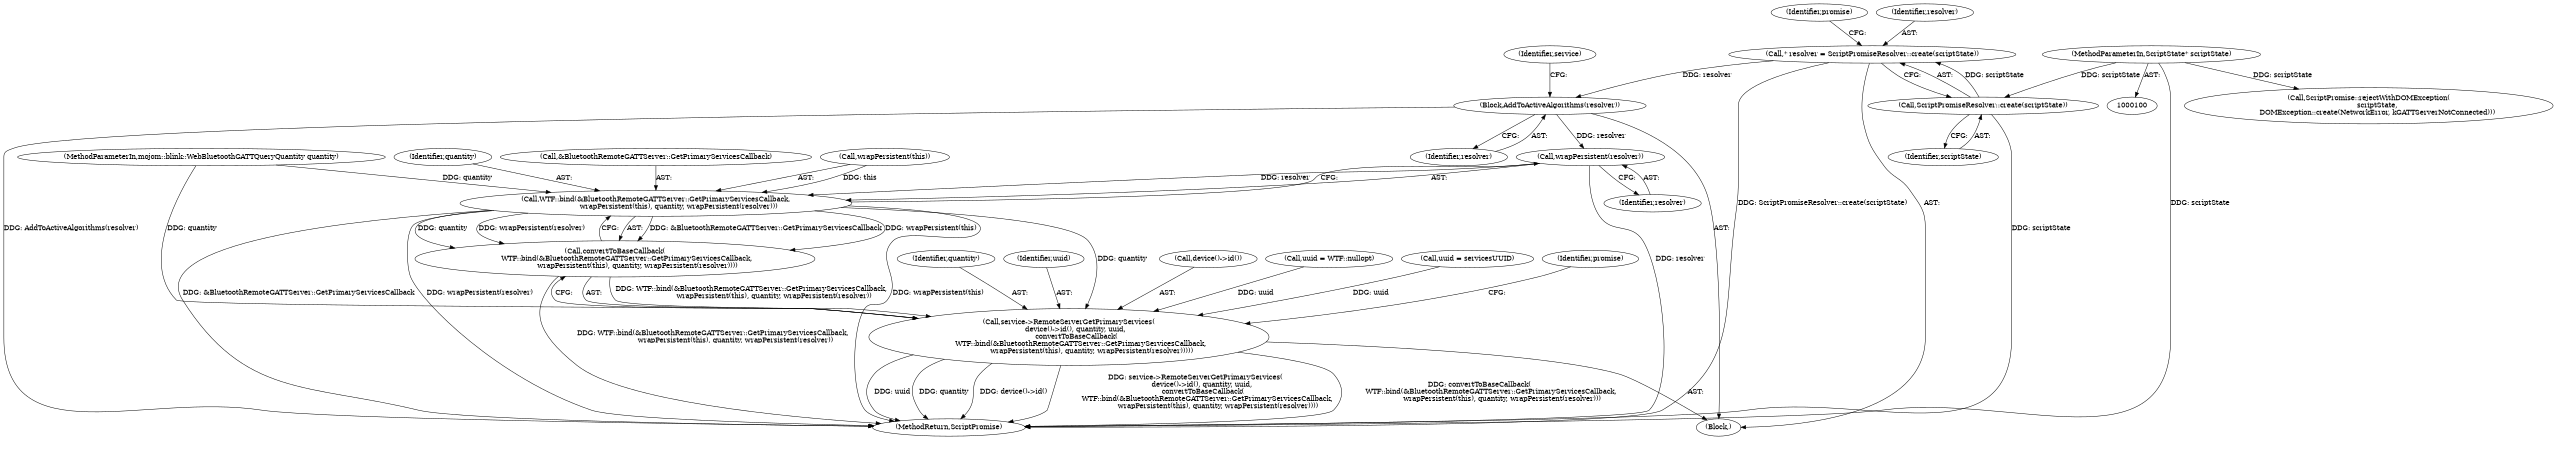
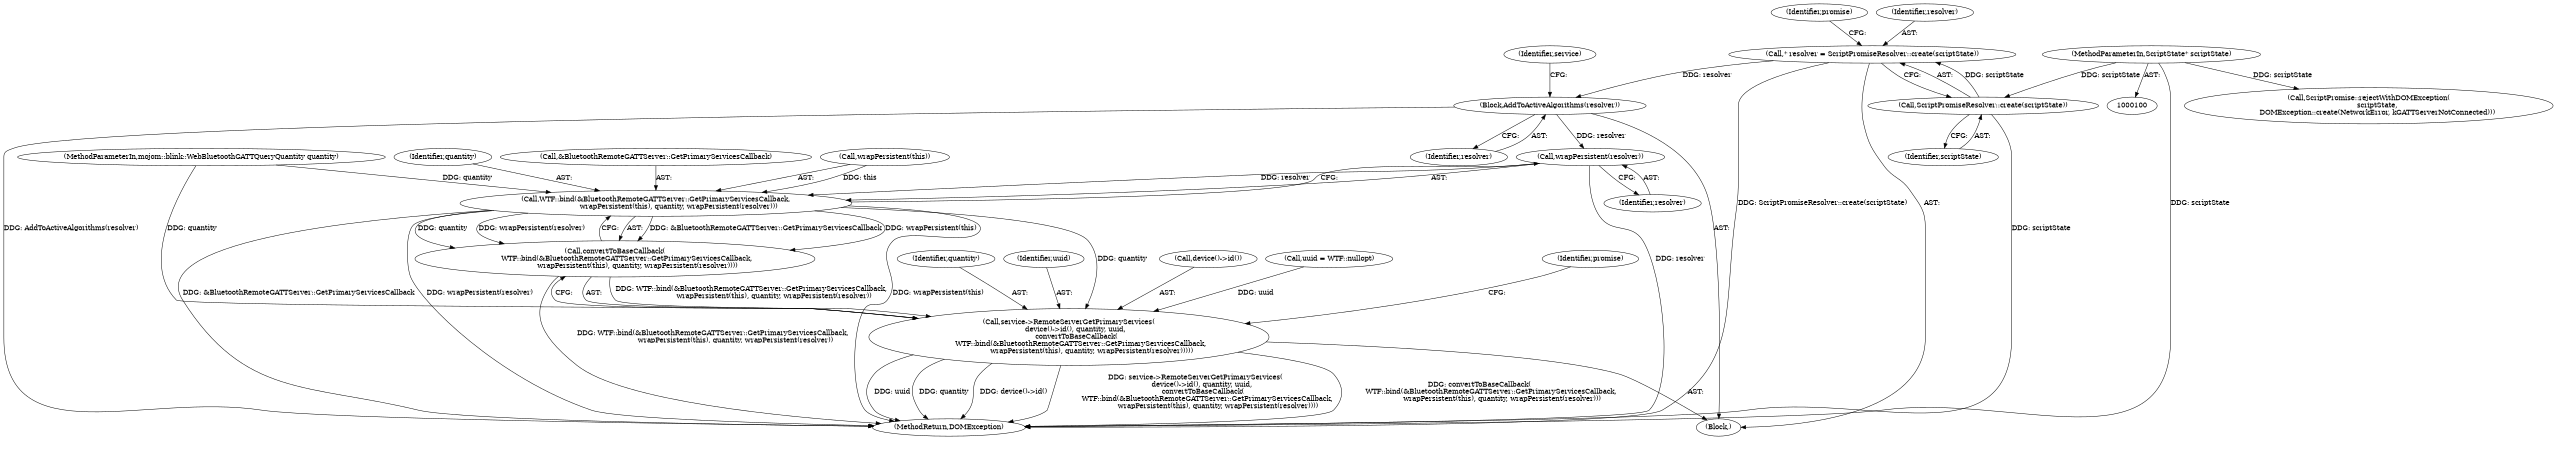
(1468, 259) -> none
(949, 428) -> (949, 428)
